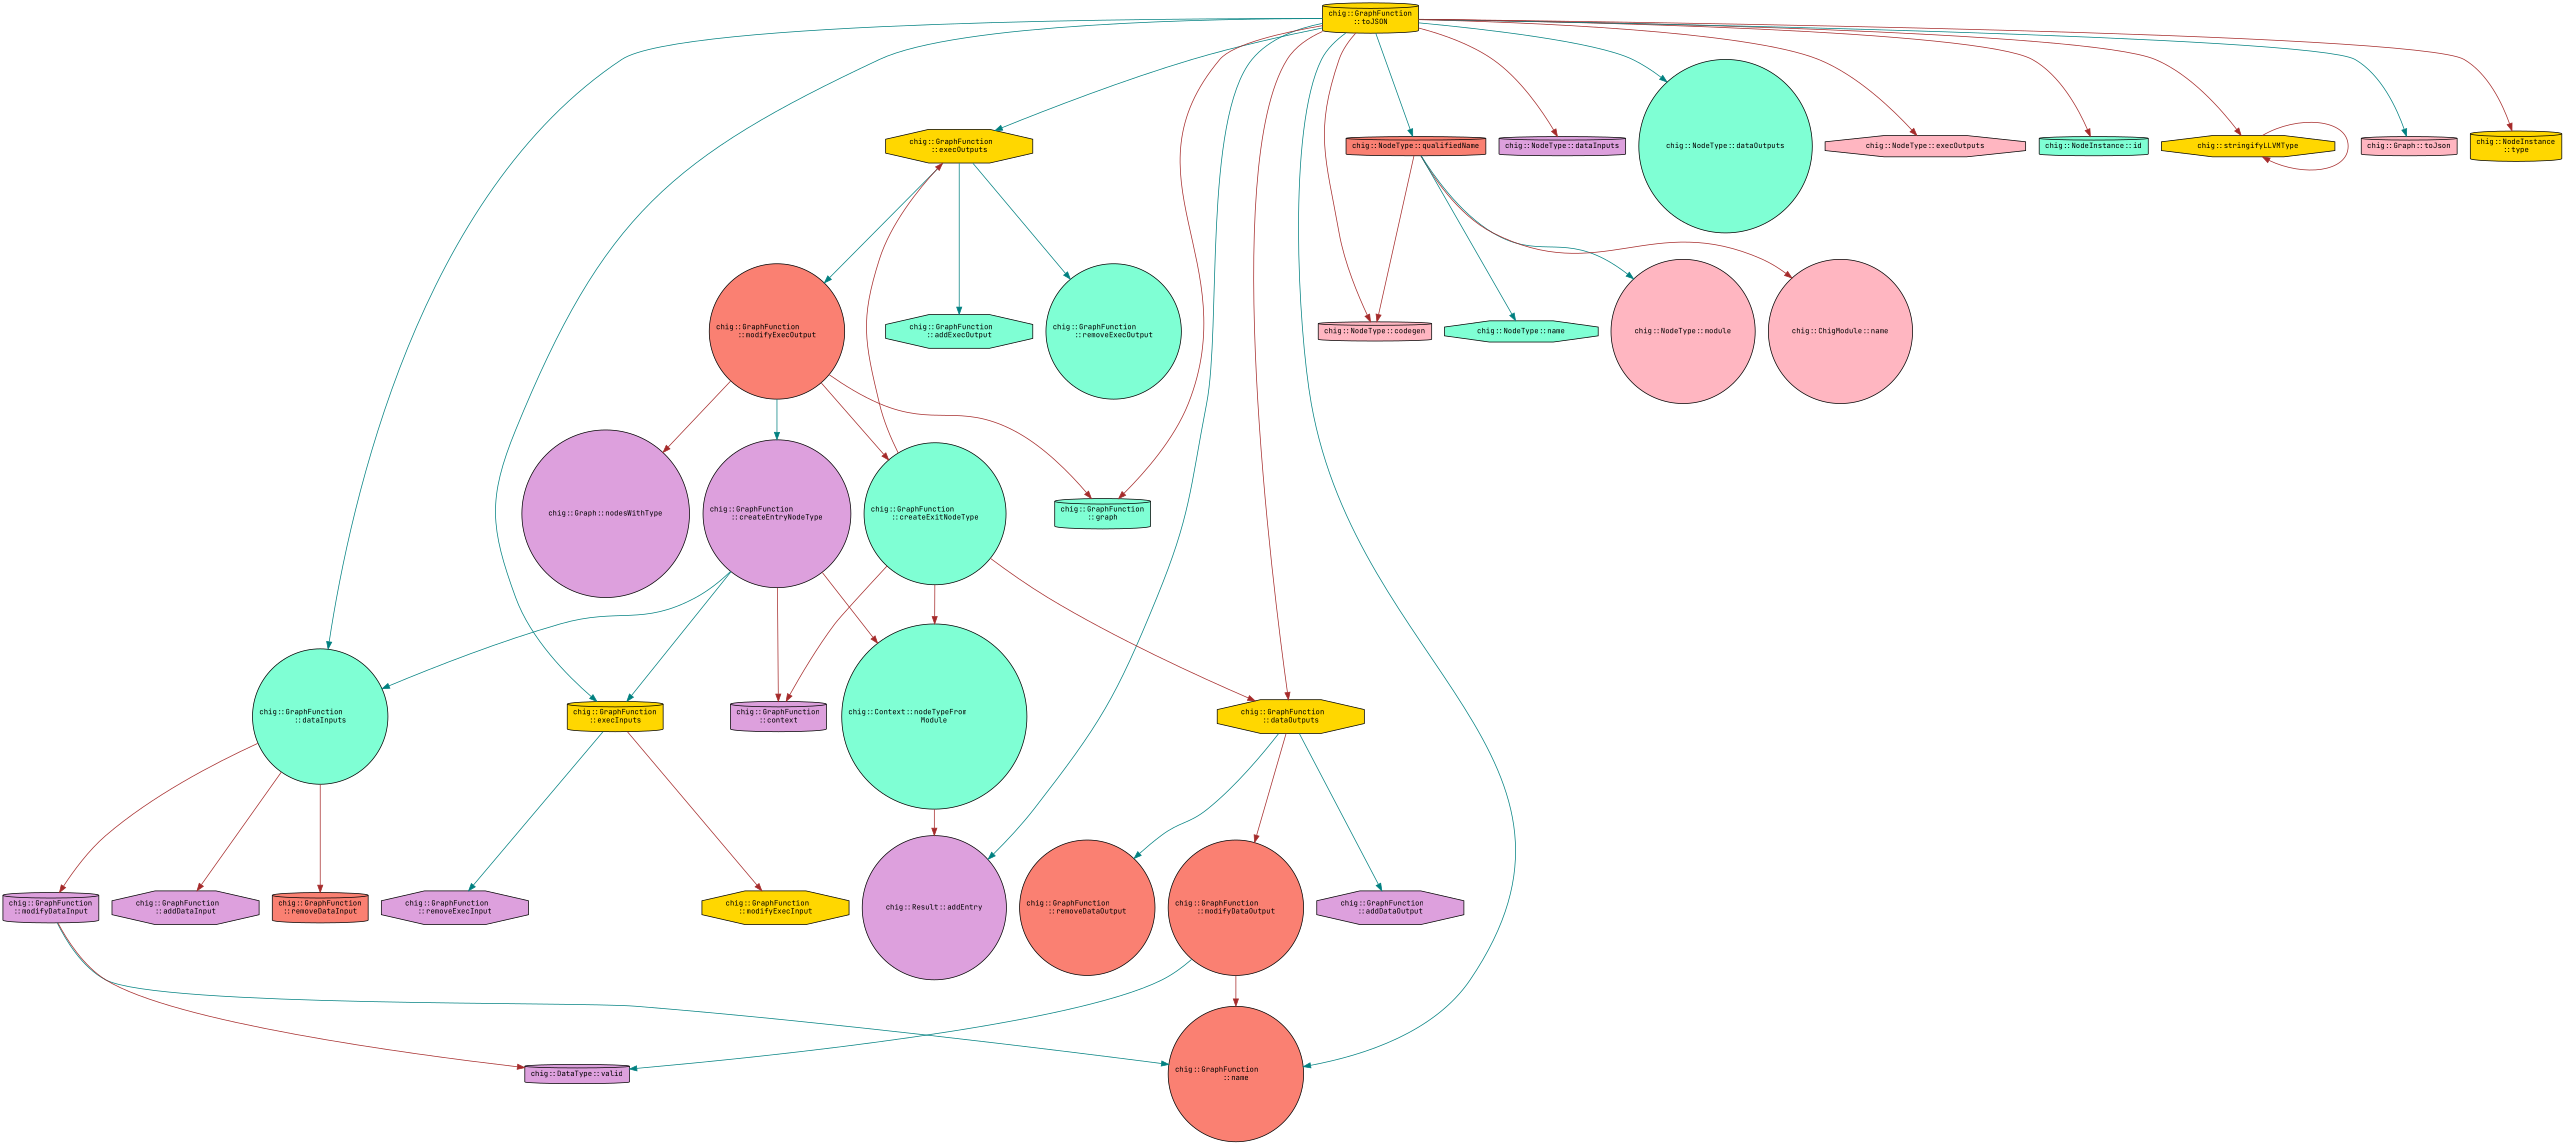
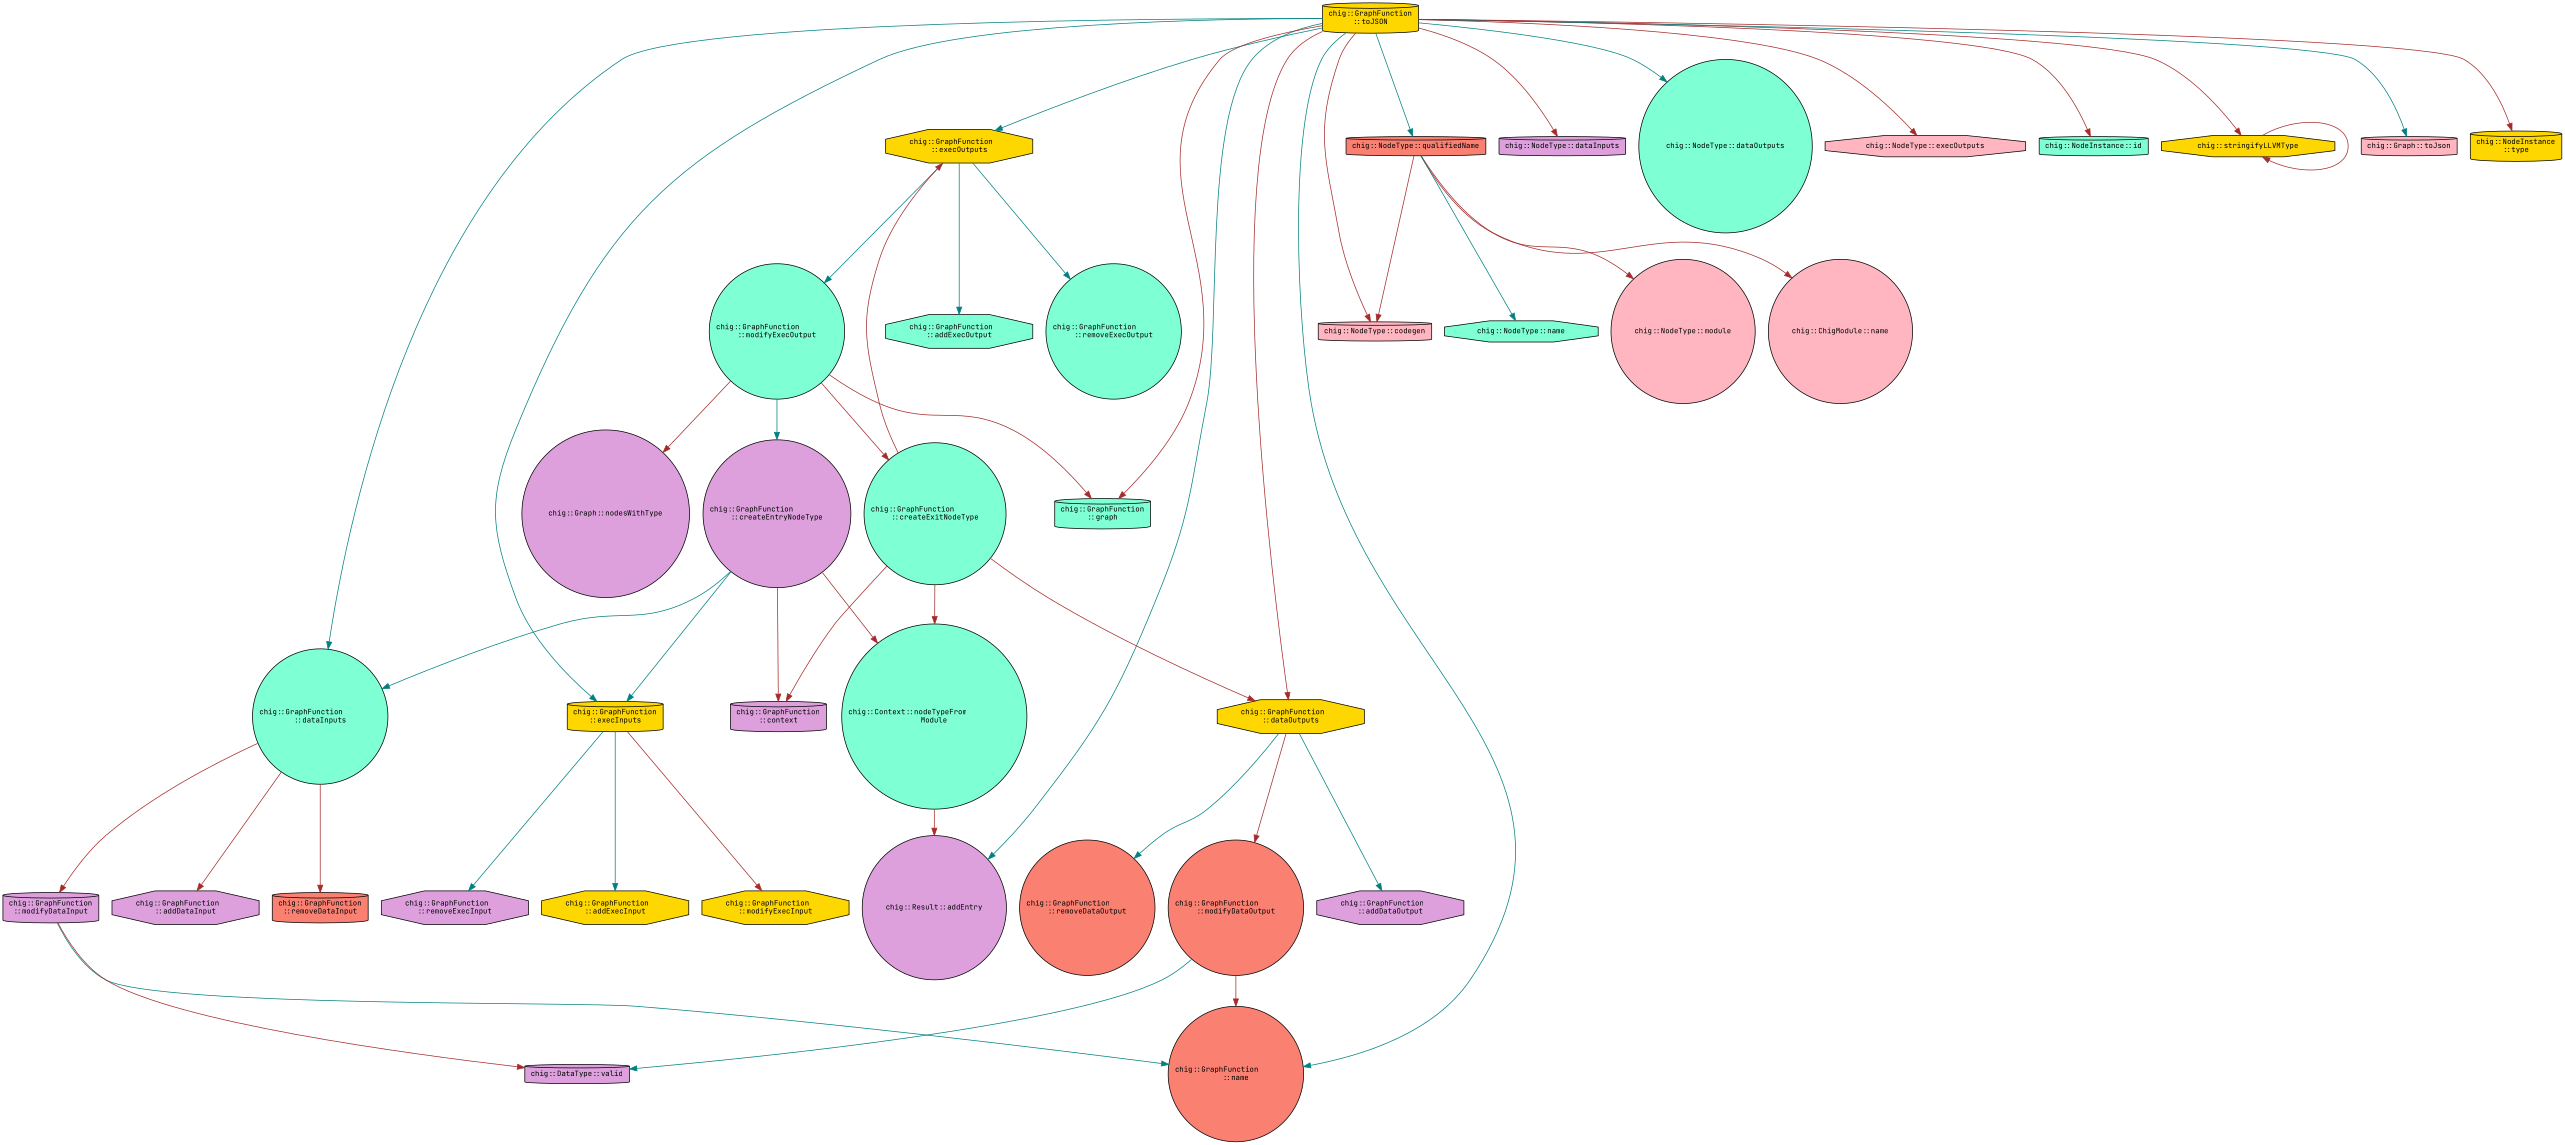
(1559, 247) -> (1559, 247)
(777, 331) -> (777, 331)
none -> (615, 908)
